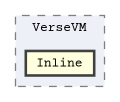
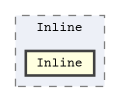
(60, 28) -> (60, 28)
